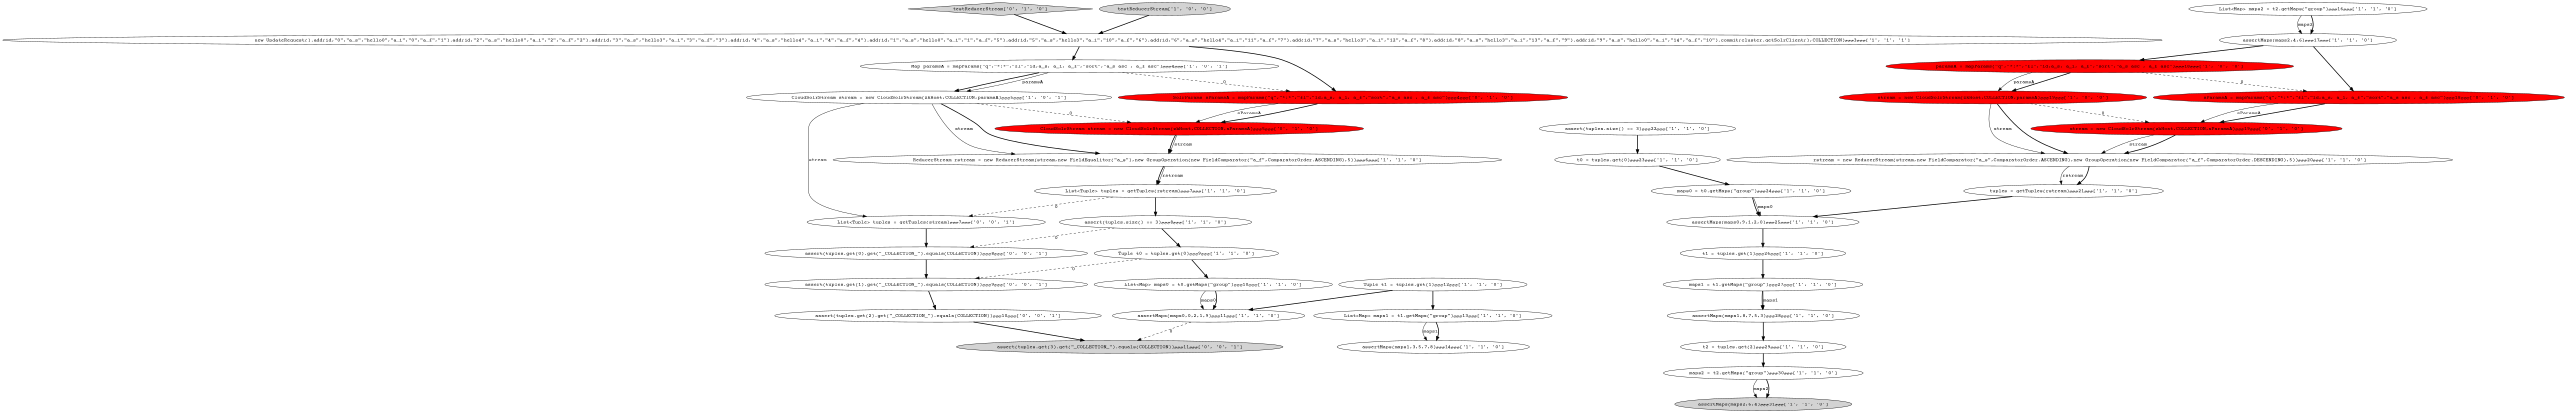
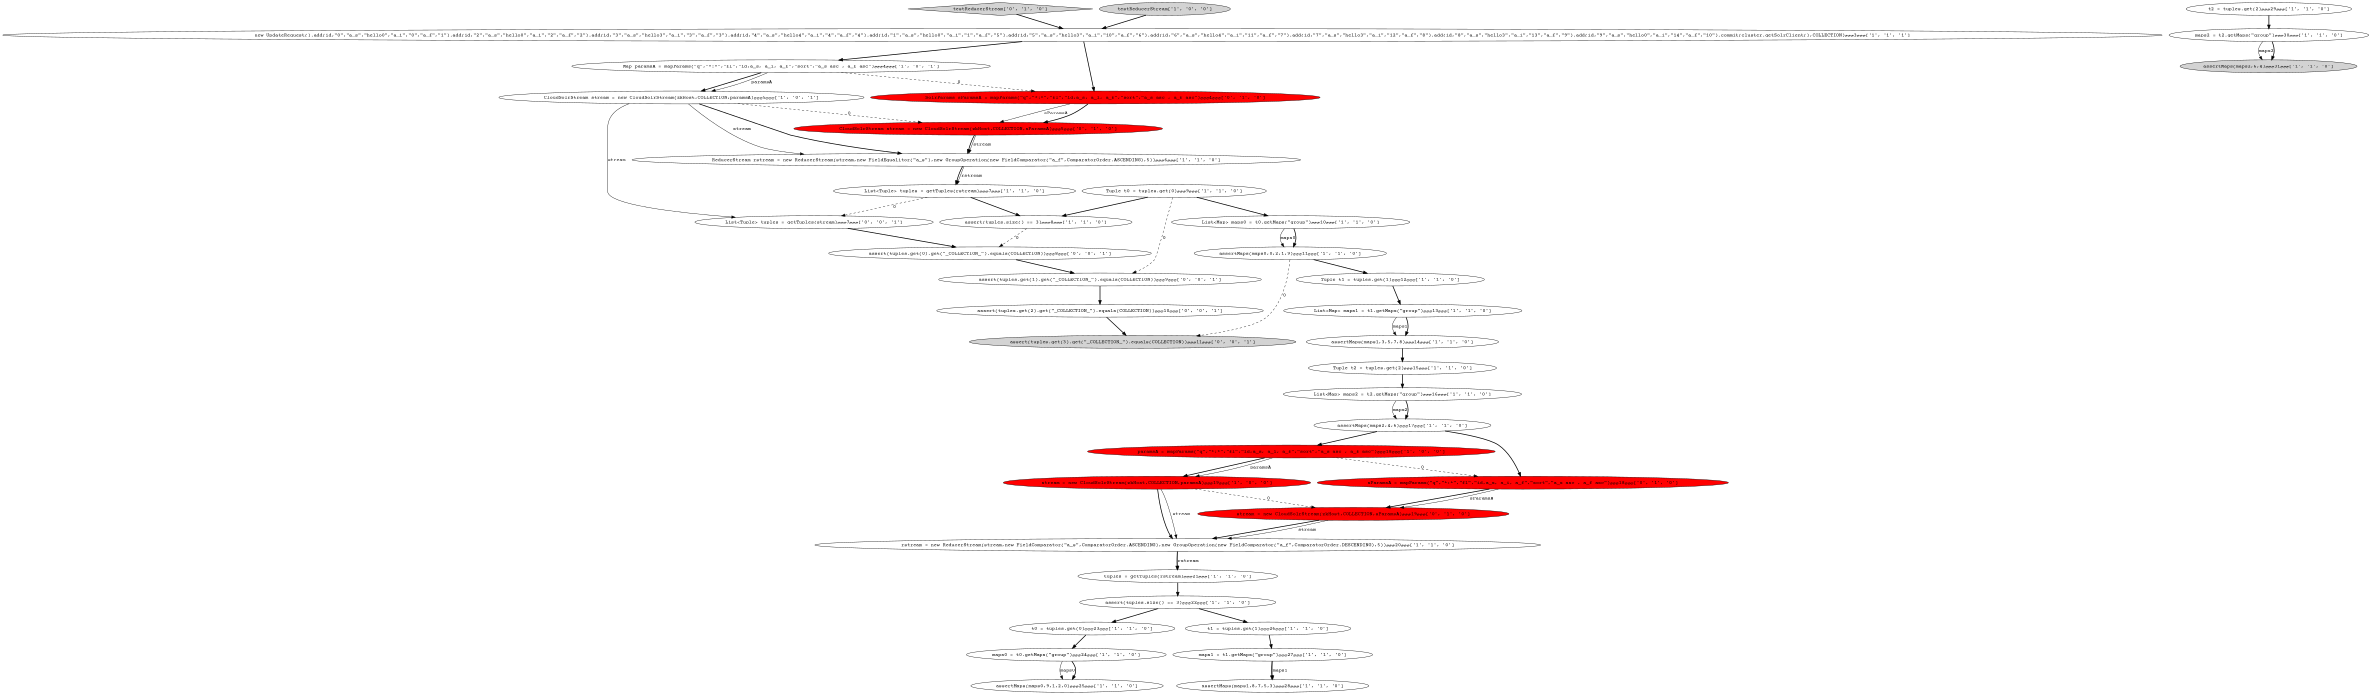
(1915, 206) -> (1178, 588)
(1170, 236) -> (1107, 206)
(1763, 236) -> (1221, 615)
(1323, 300) -> (1339, 266)
(1763, 329) -> none
none -> (1402, 368)
